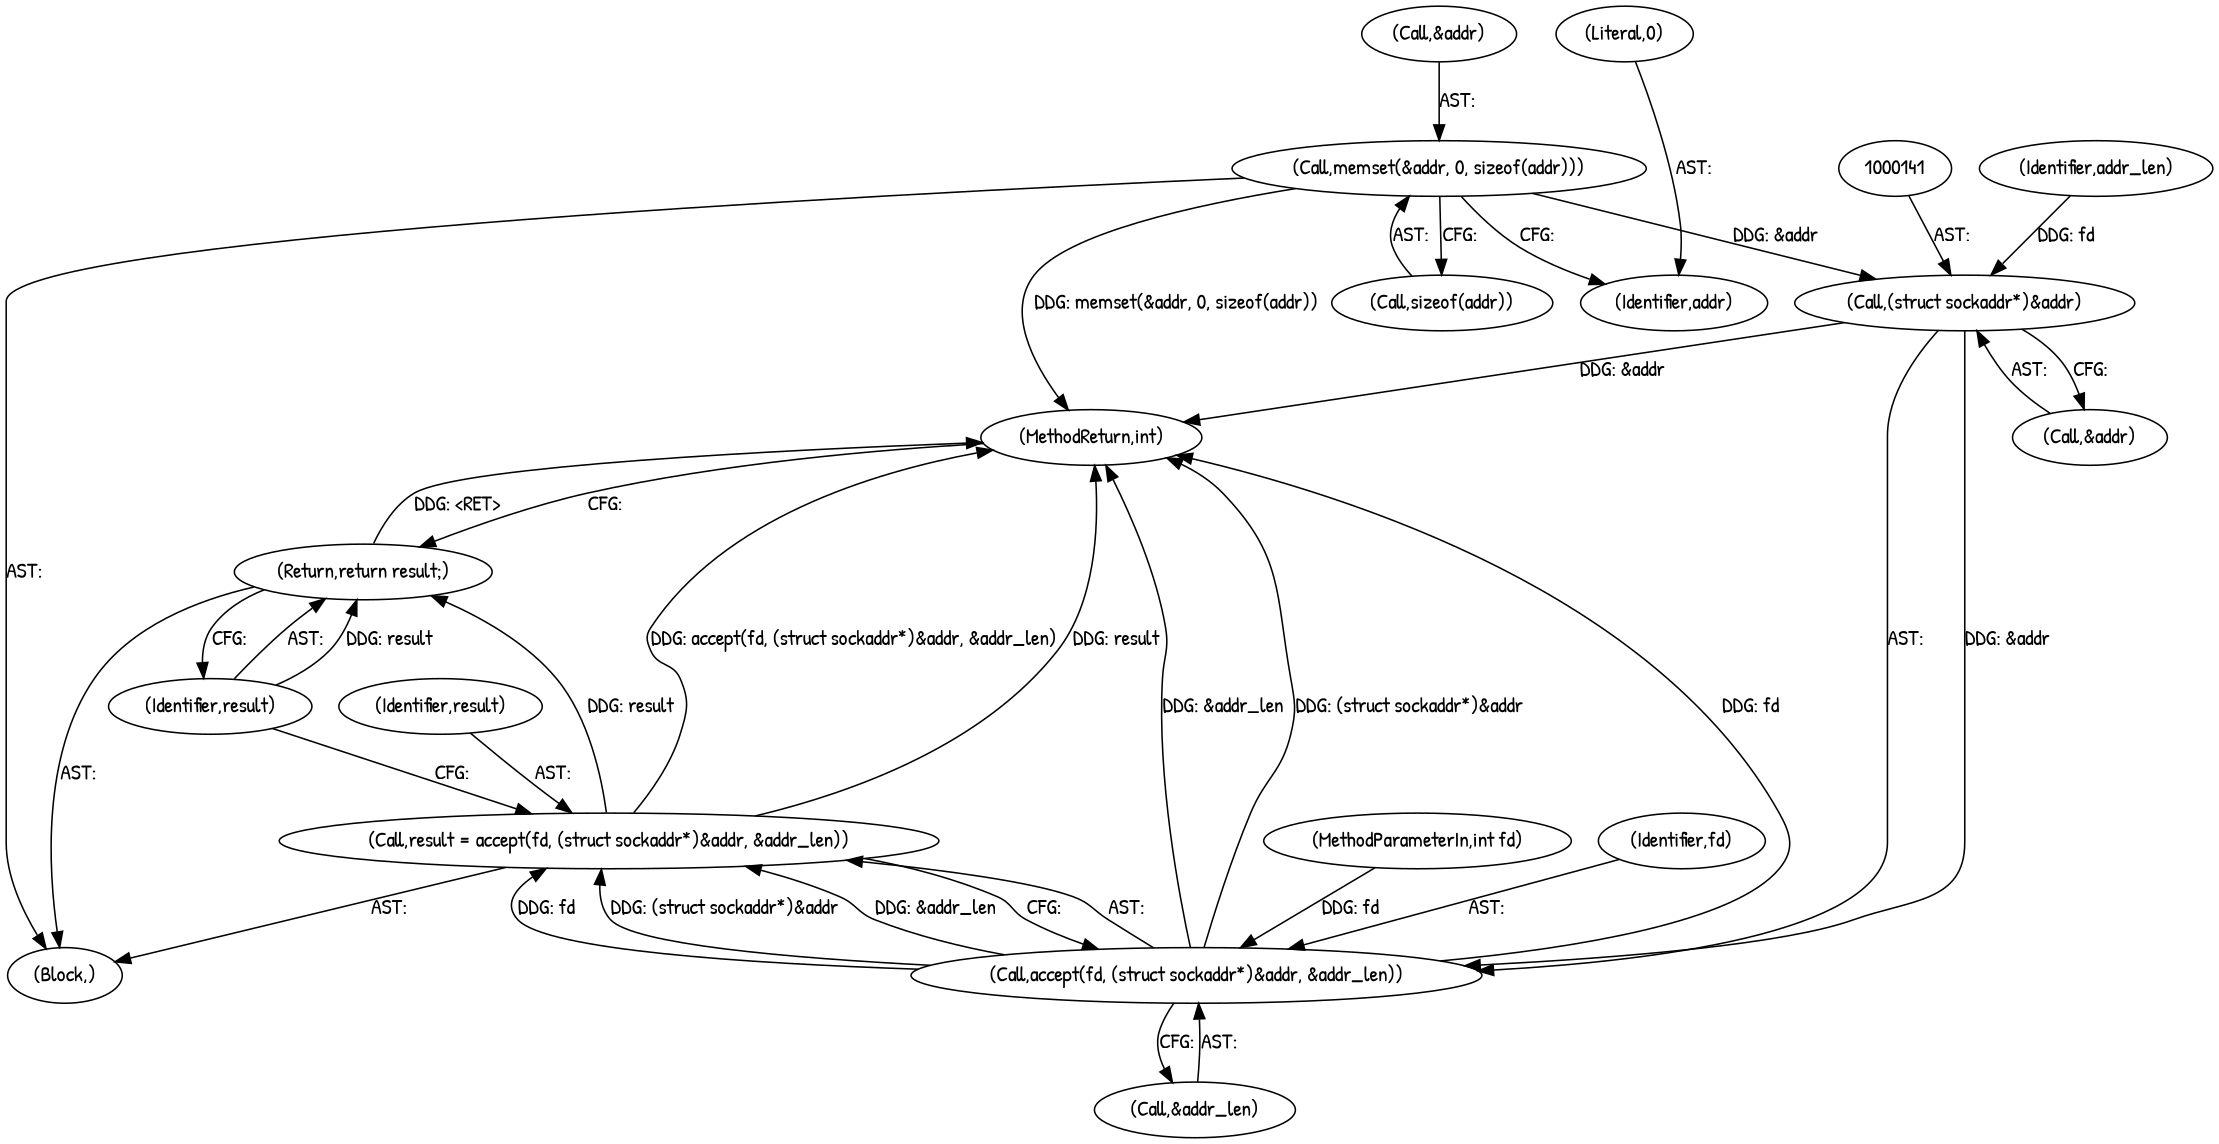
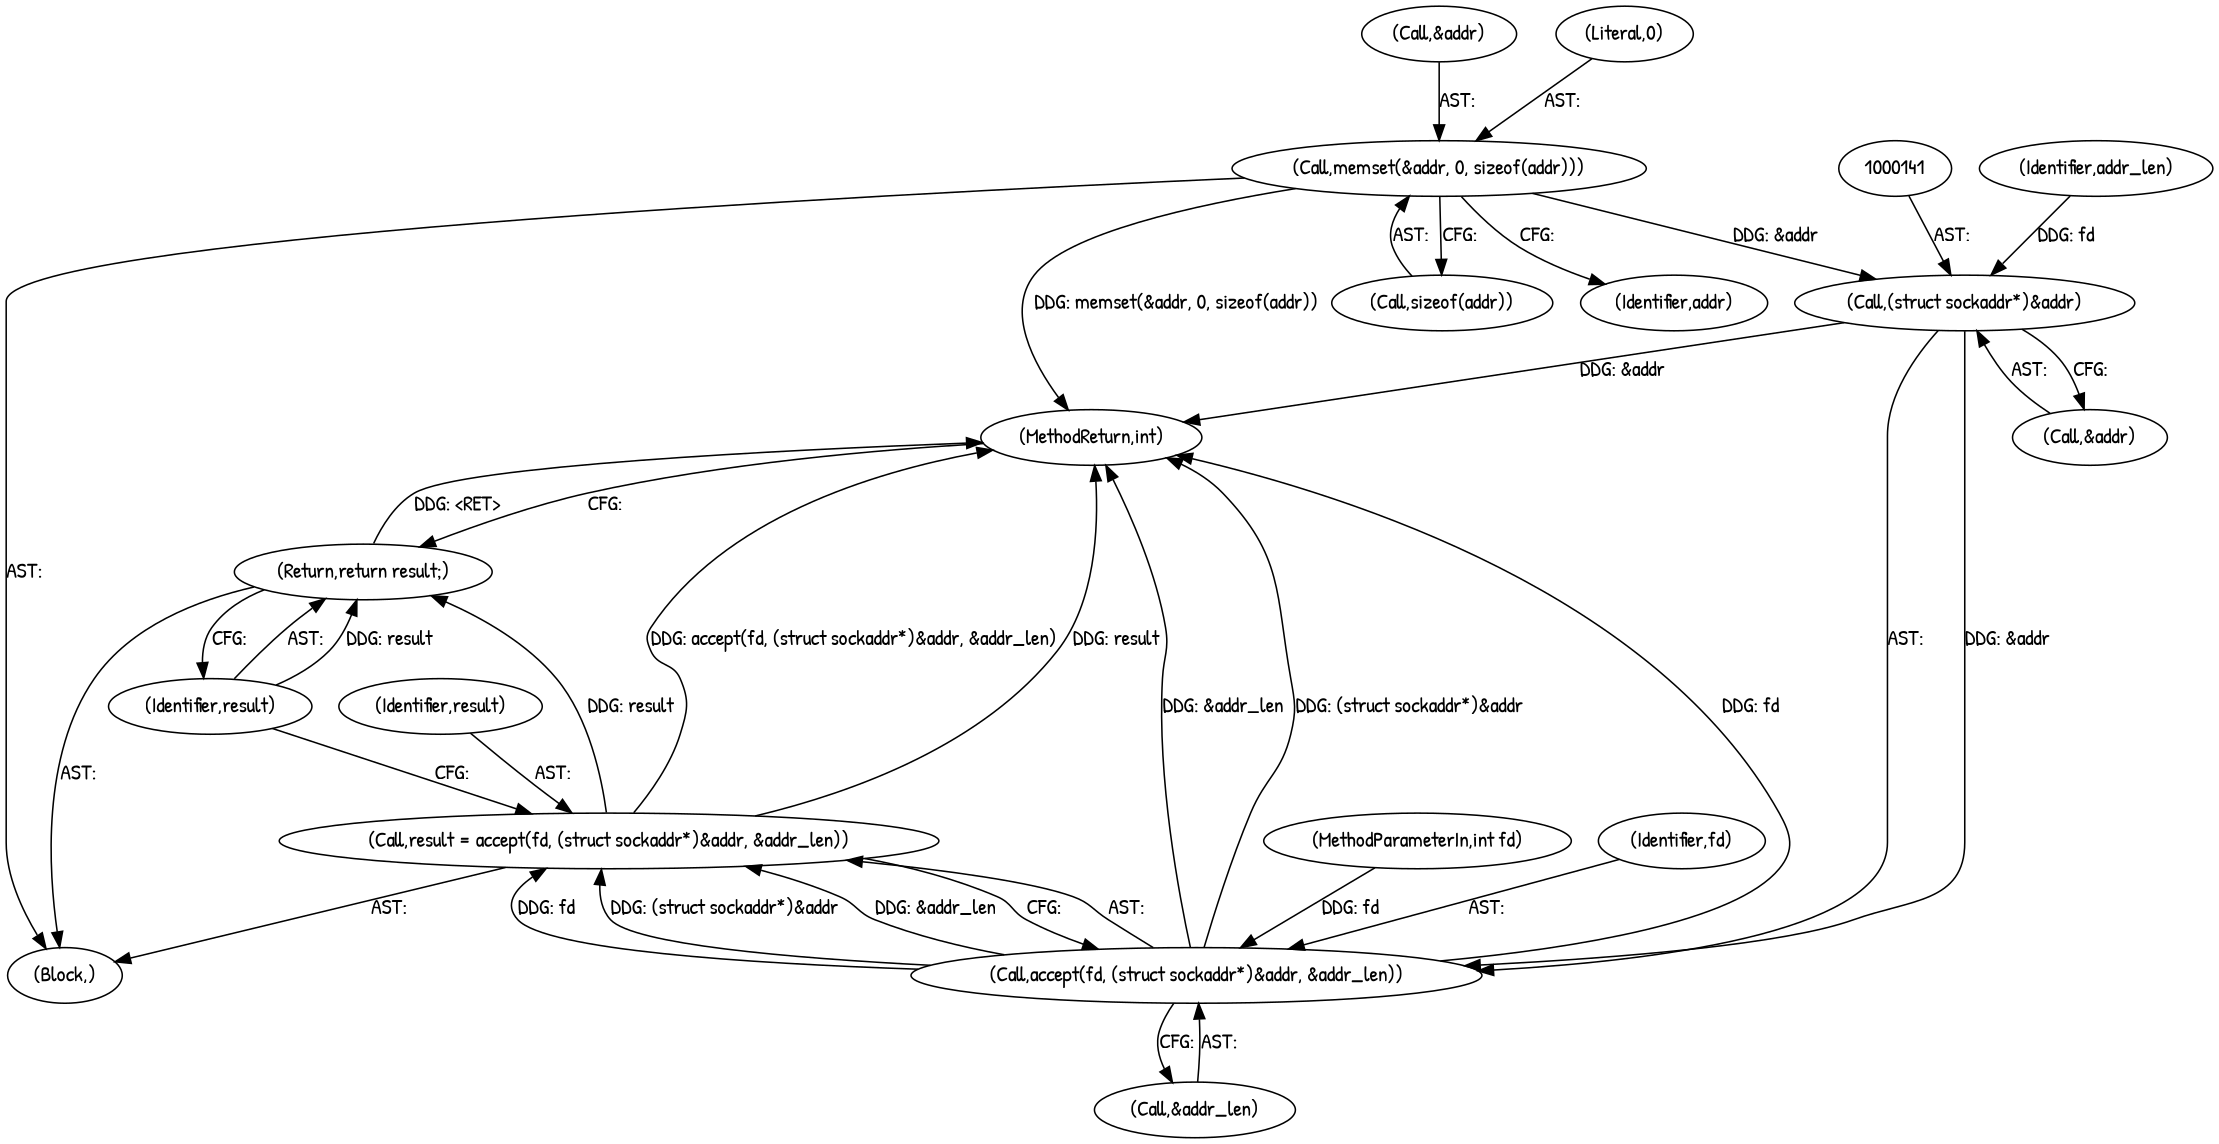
(1667, 159) -> (1540, 95)
